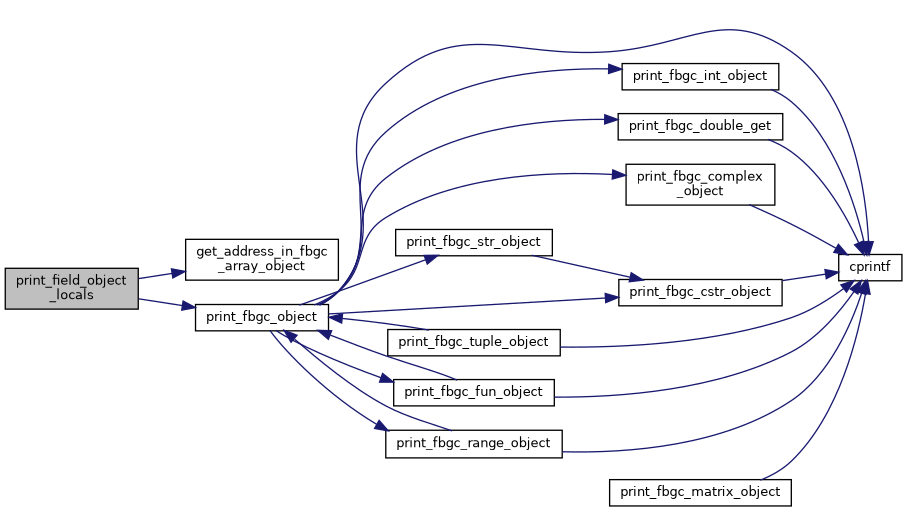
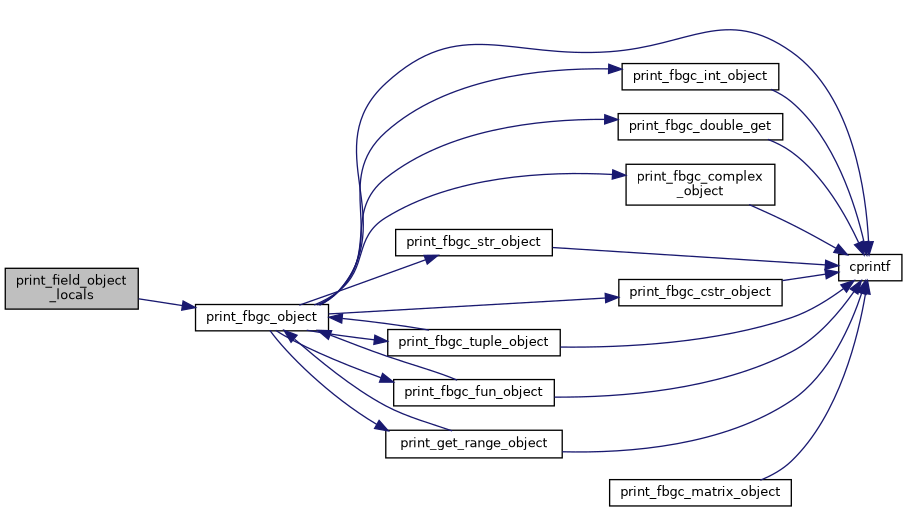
(262, 260) -> none
(581, 266) -> (689, 256)
none -> (340, 335)
(474, 444) -> (474, 444)
